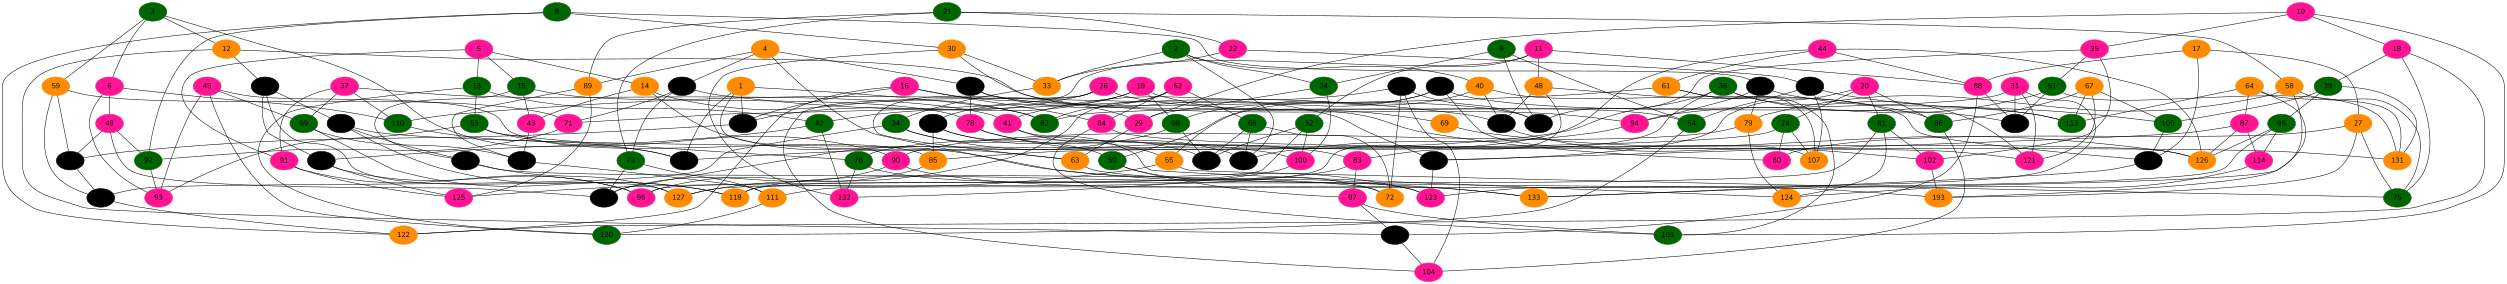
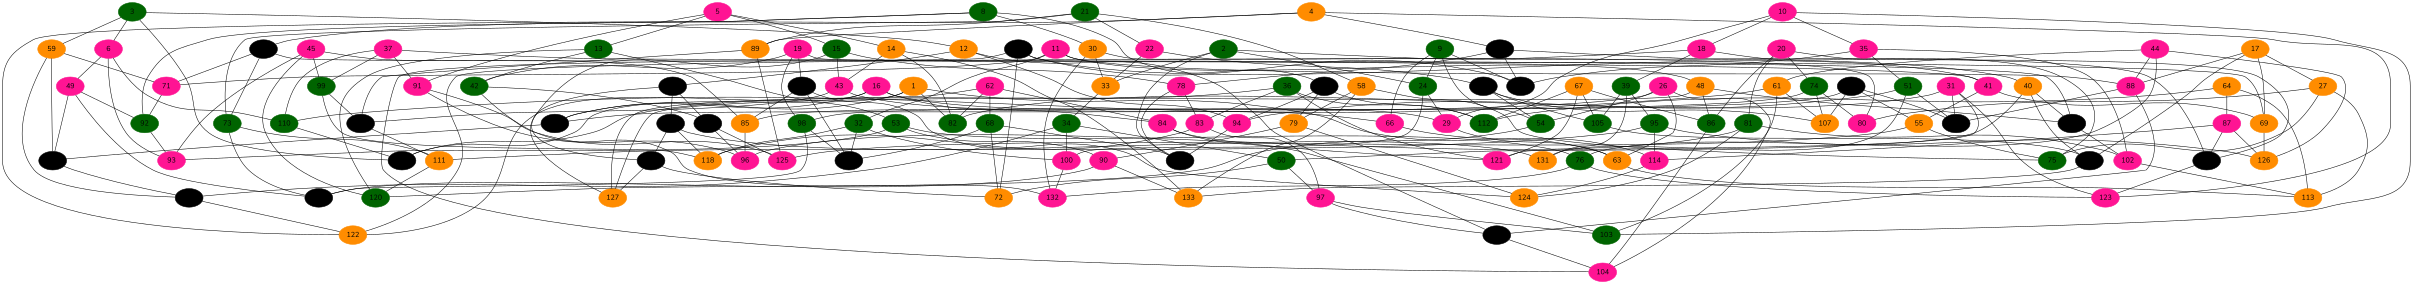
none -> (2263, 86)
(2365, 103) -> none
none -> (1390, 123)
(1604, 147) -> (2107, 105)
(1939, 198) -> (2308, 198)
